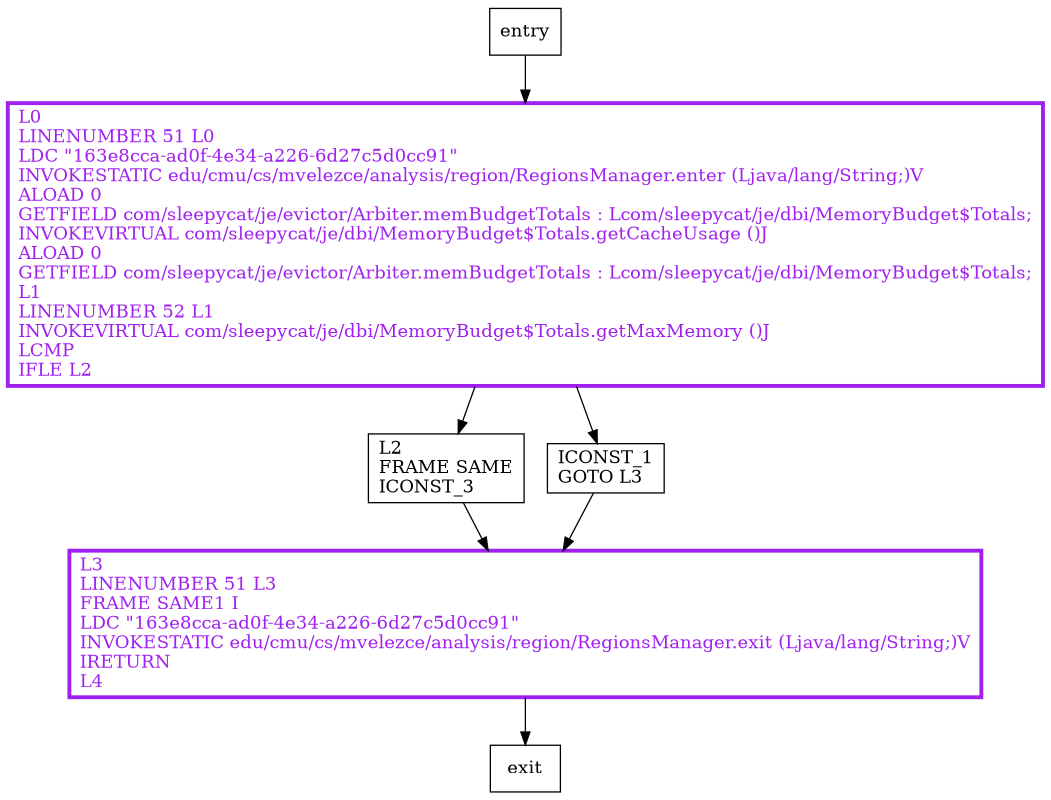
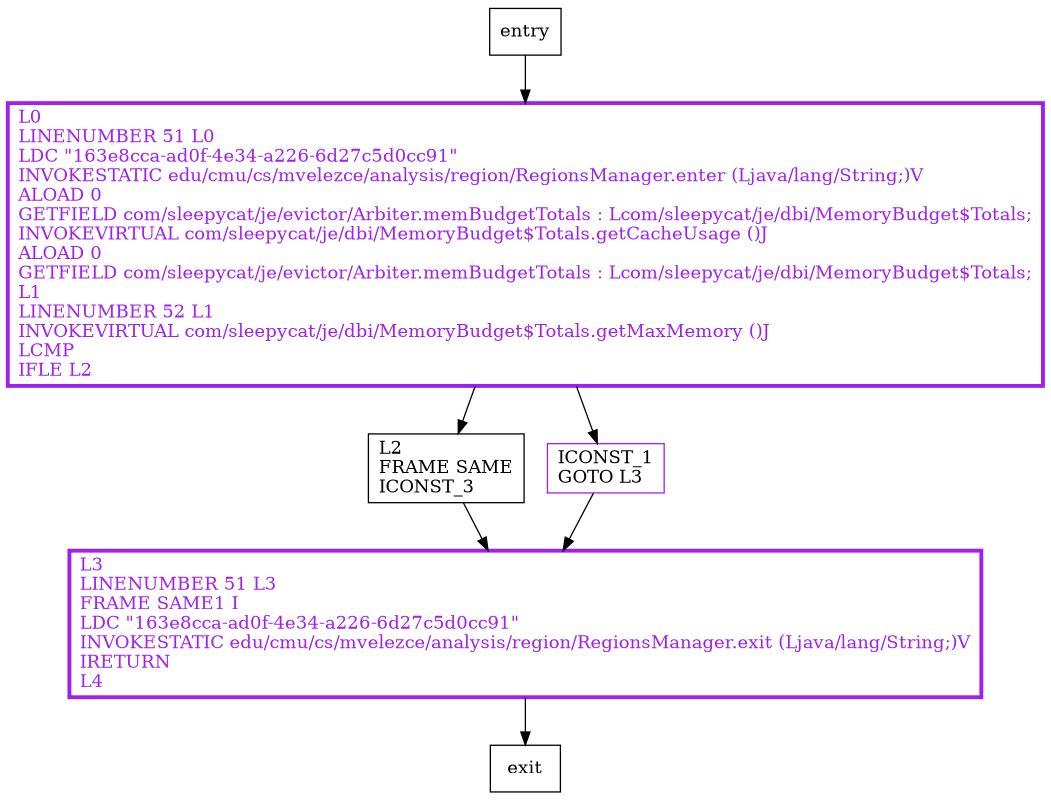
(606, 468) -> (606, 468)
